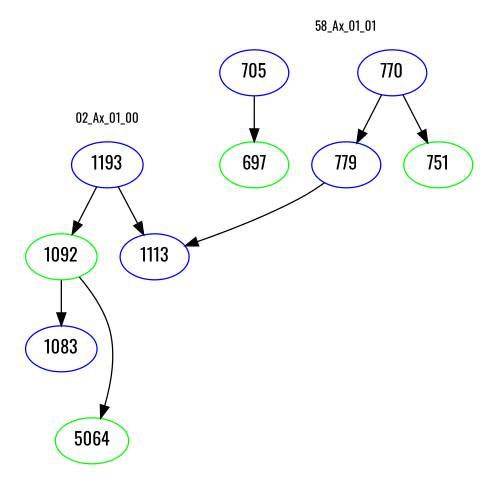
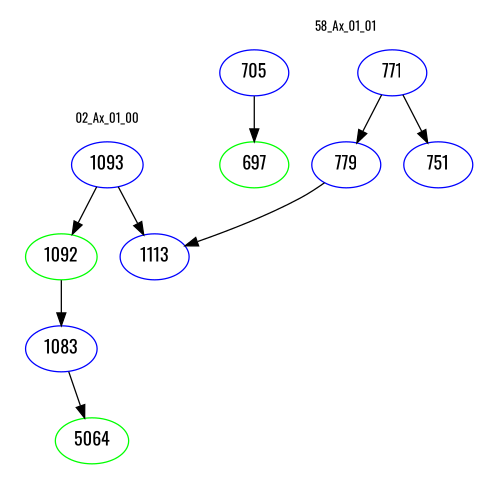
(392, 73) -> (392, 73)
(107, 165) -> (107, 165)
(438, 165) -> (438, 165)
(111, 338) -> (75, 389)
